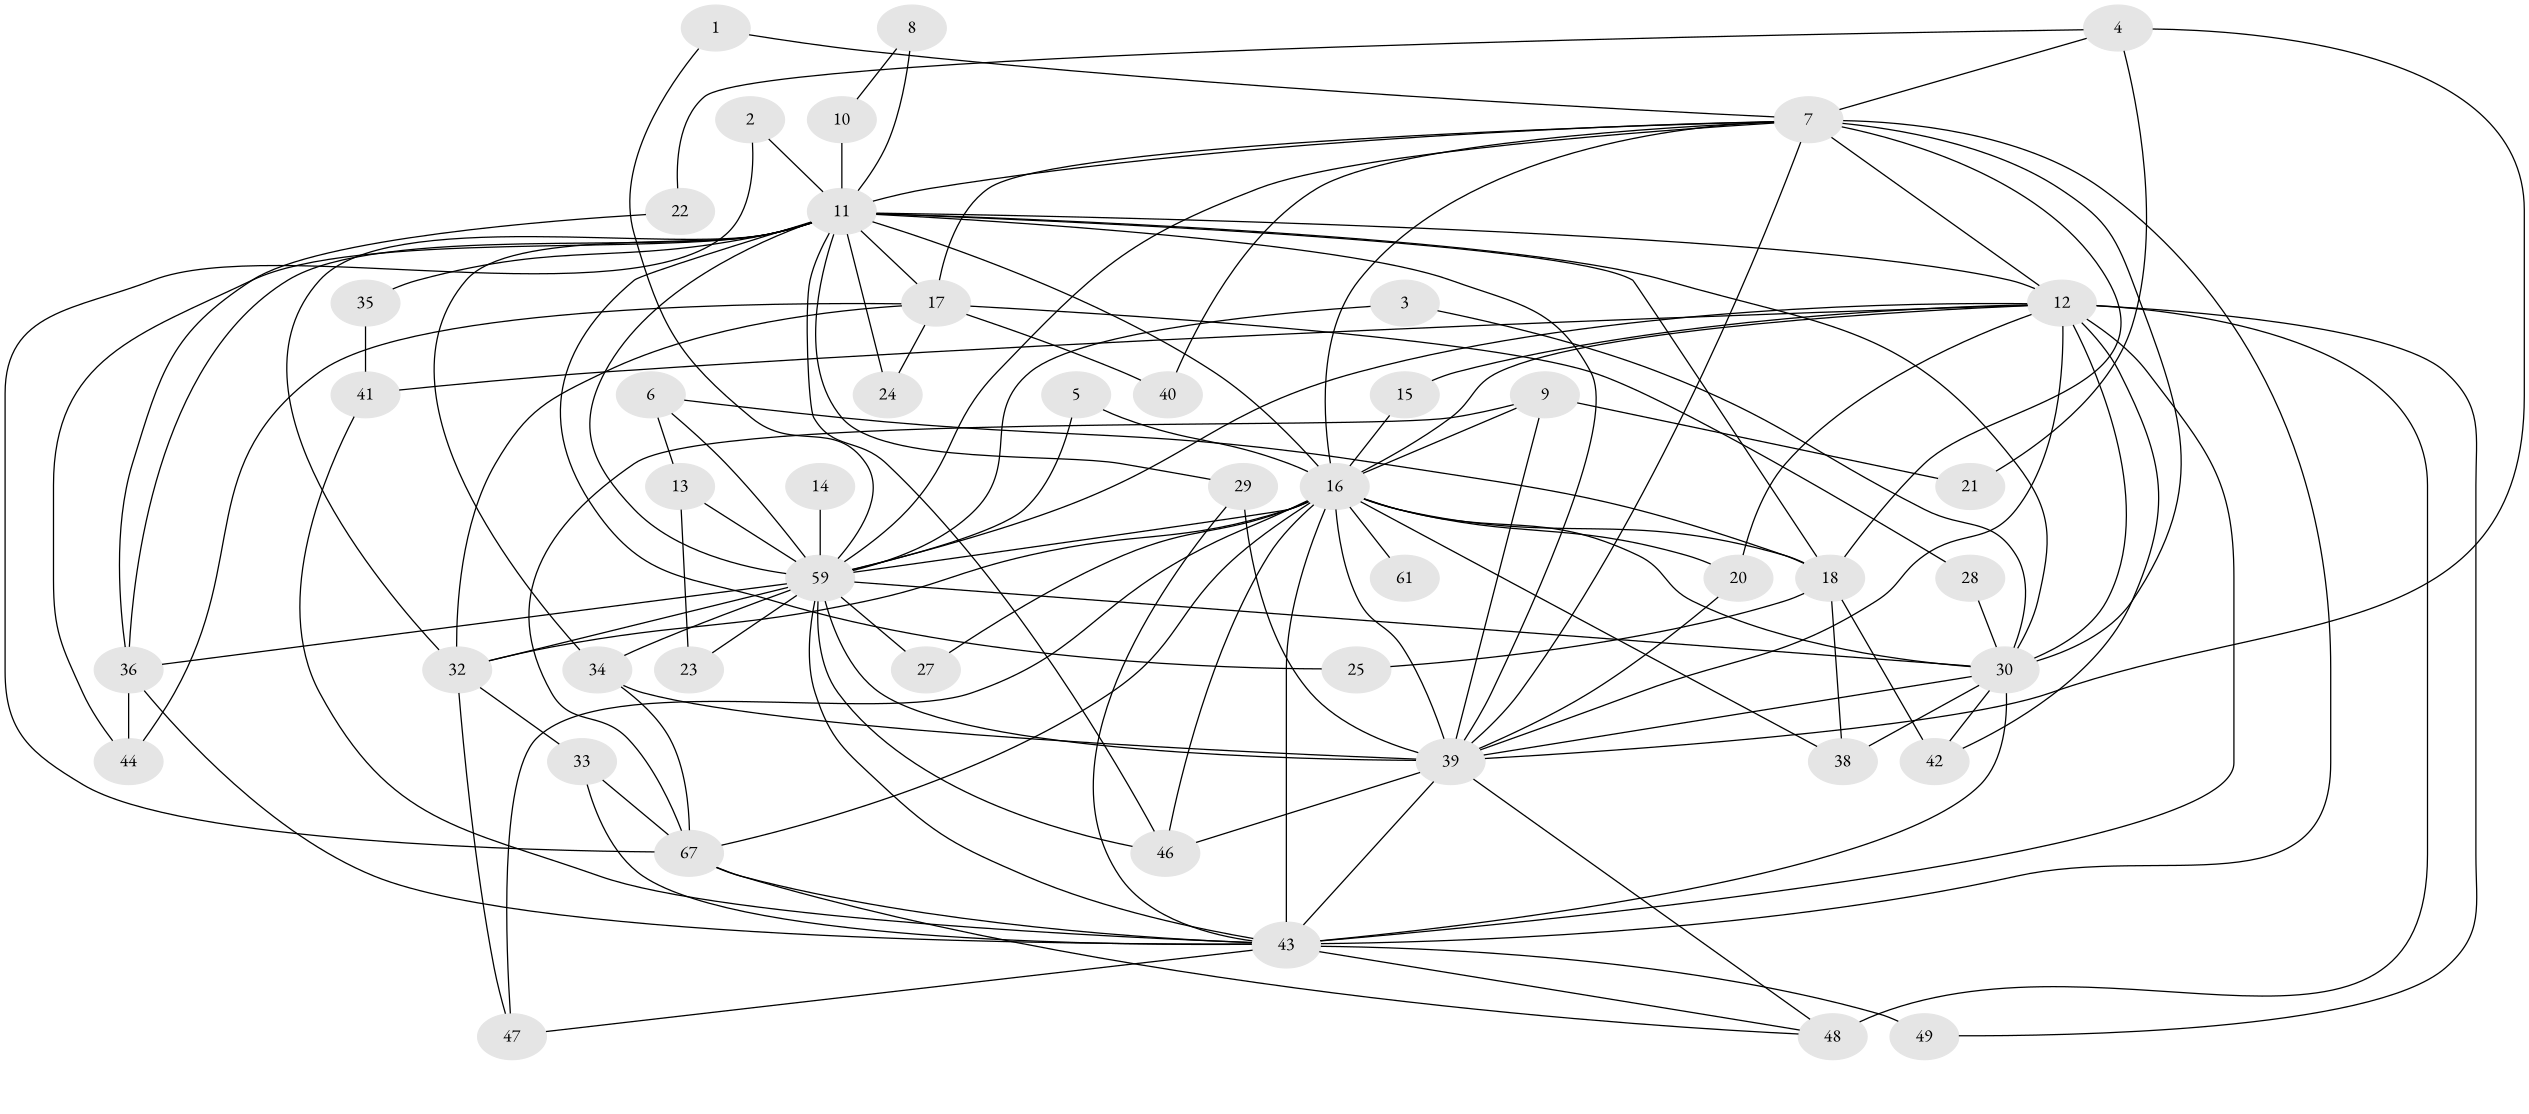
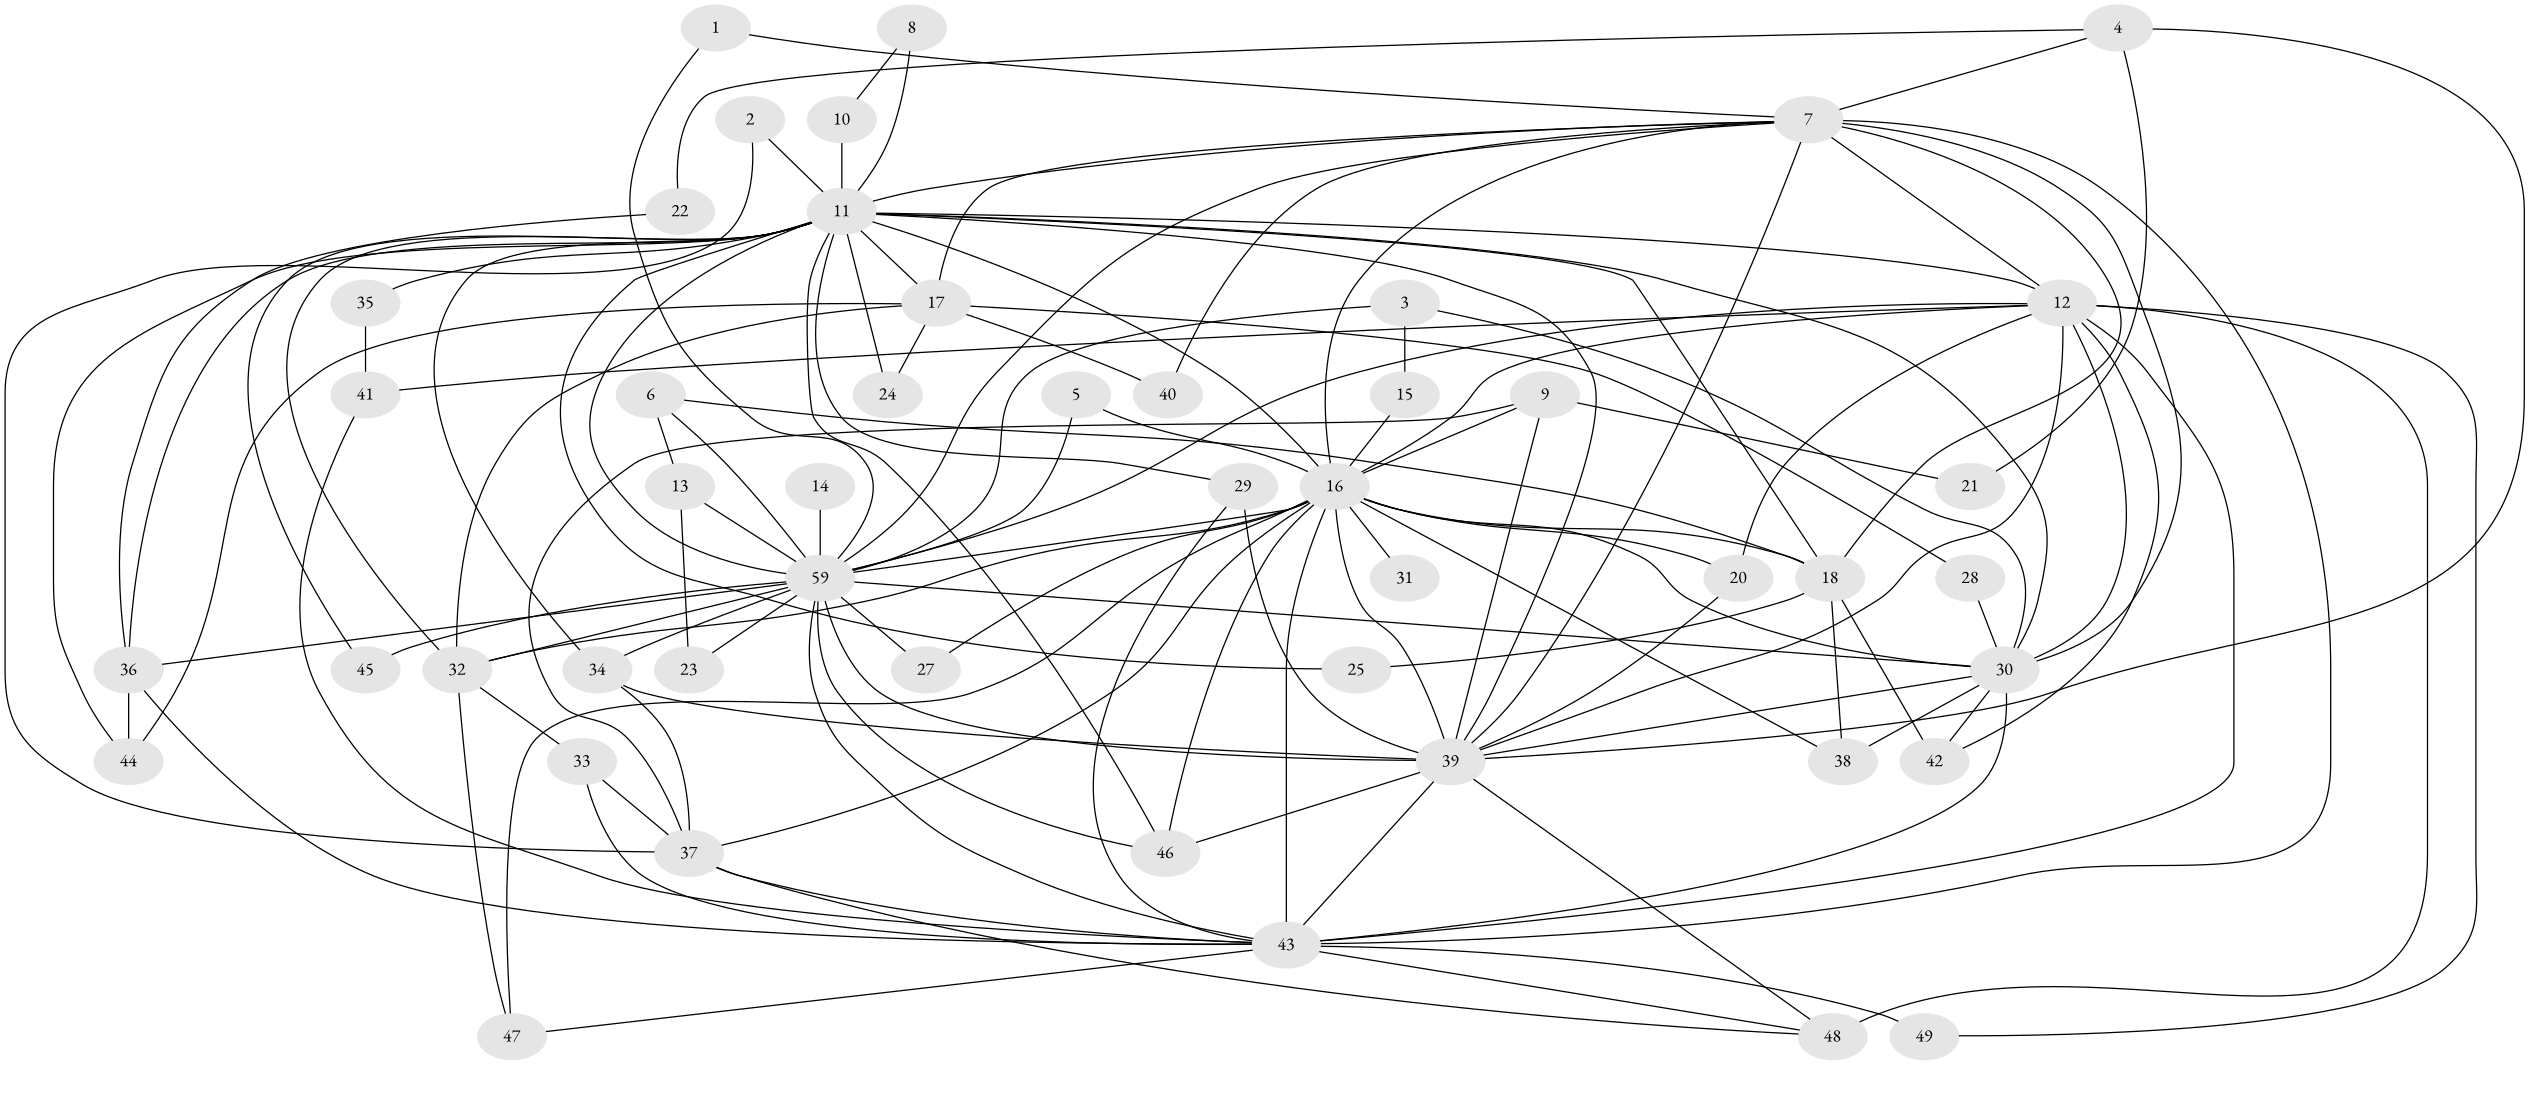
(1727, 325) -> (1405, 349)
(1405, 578) -> (1405, 578)
none -> (366, 670)
(689, 853) -> (689, 853)
